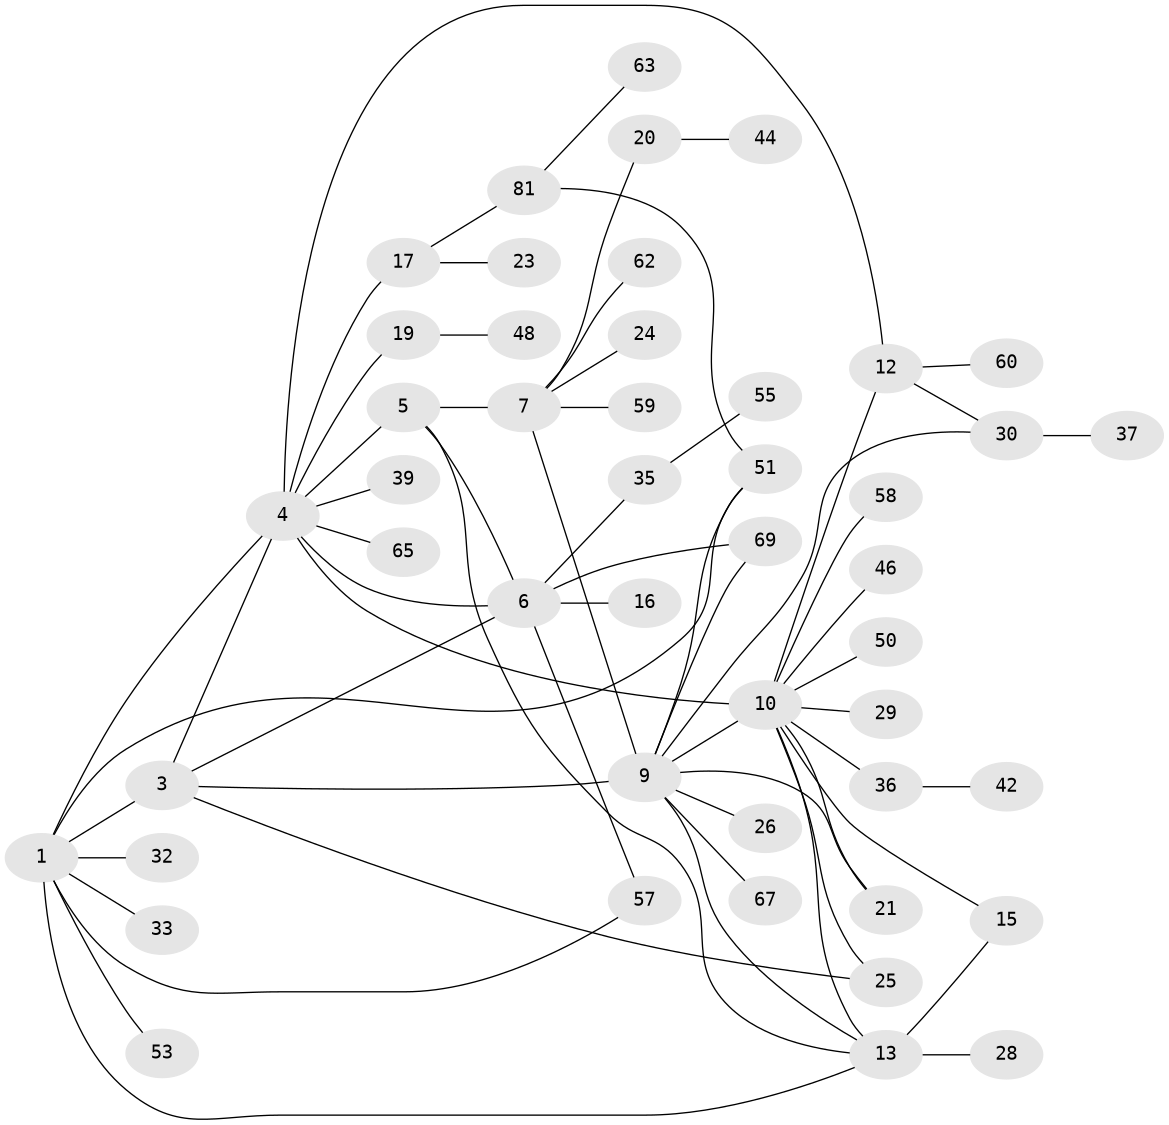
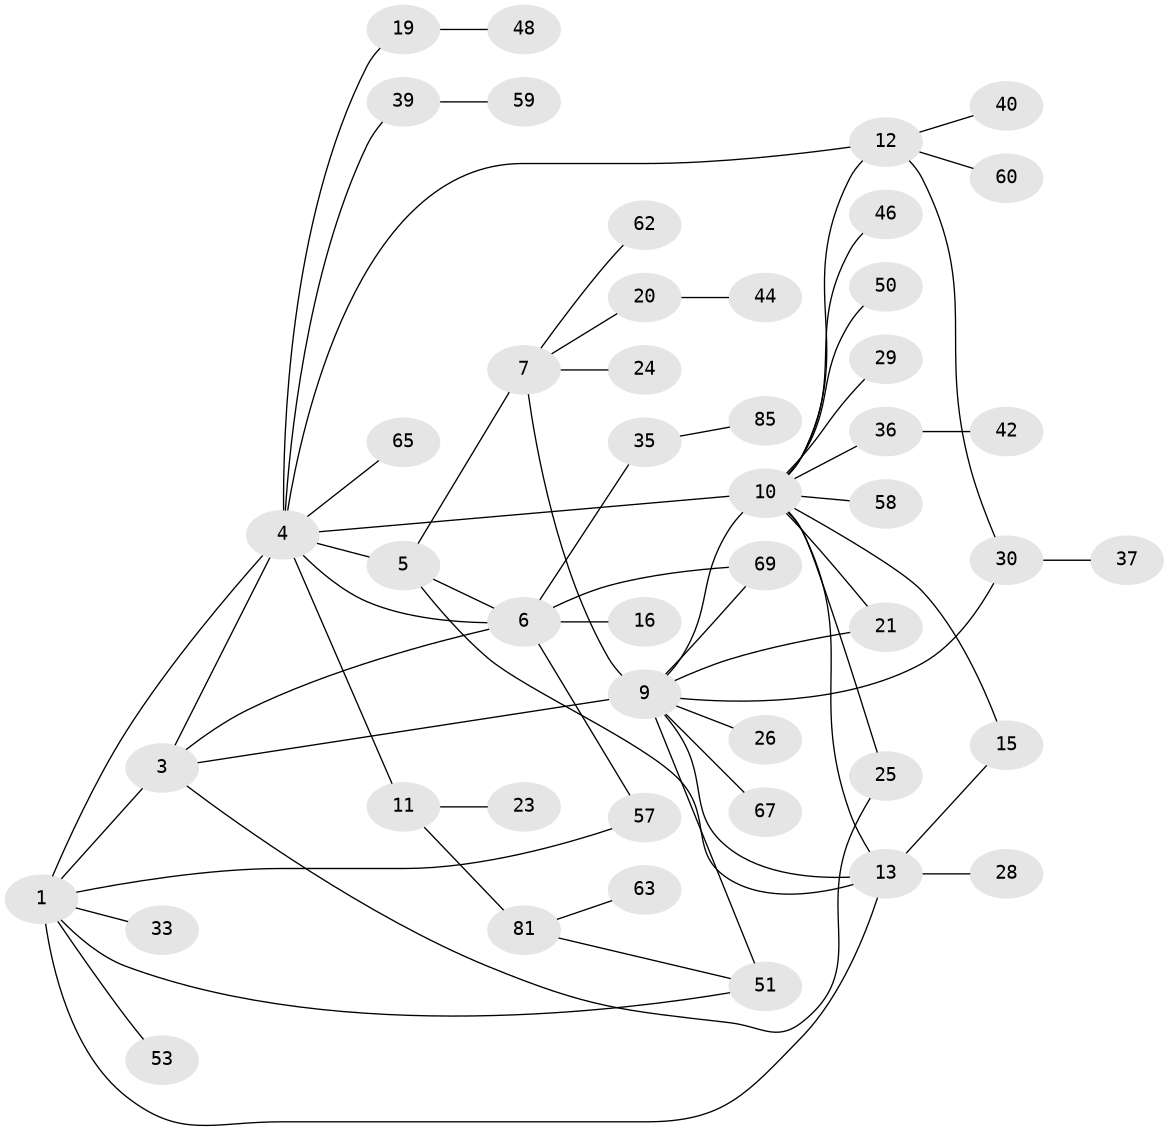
none -> (1007, 106)
(403, 263) -> (403, 807)
(765, 397) -> (765, 421)
(585, 407) -> (464, 102)
(162, 858) -> none
